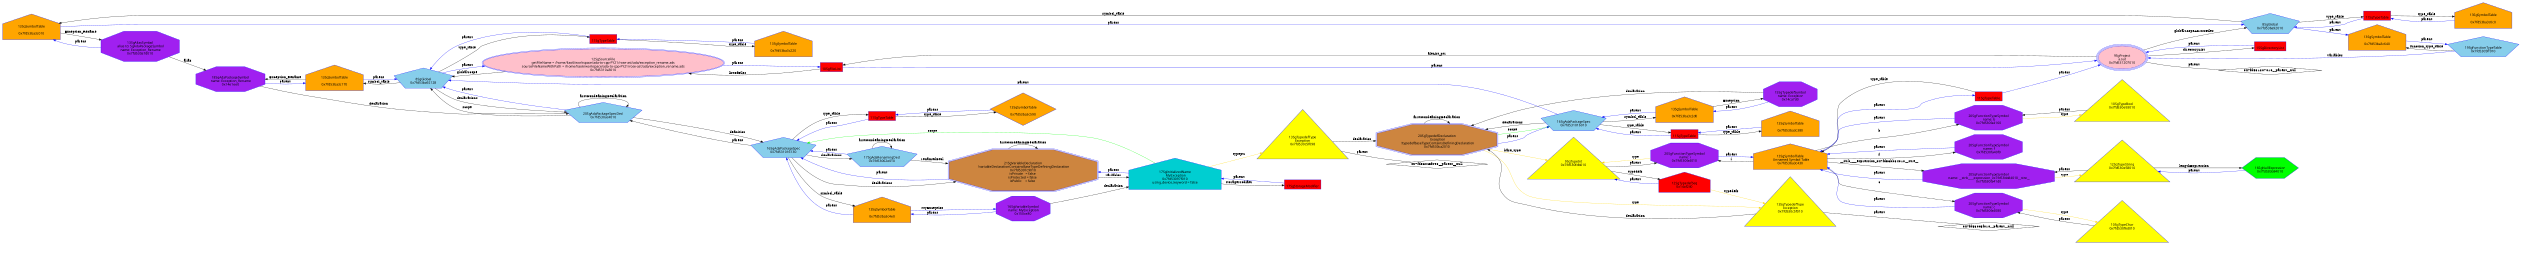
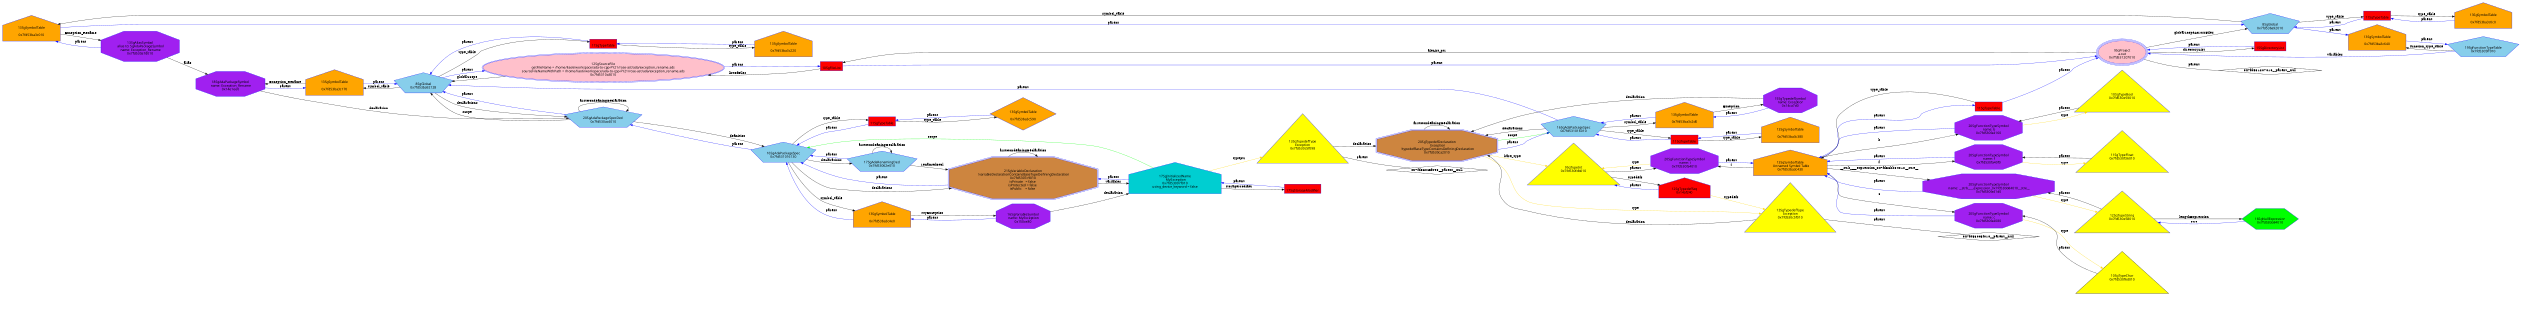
(691, 135) -> (692, 139)
none -> (2122, 159)
(2194, 171) -> (2194, 222)
(952, 210) -> (952, 215)
(2122, 228) -> (2122, 279)
